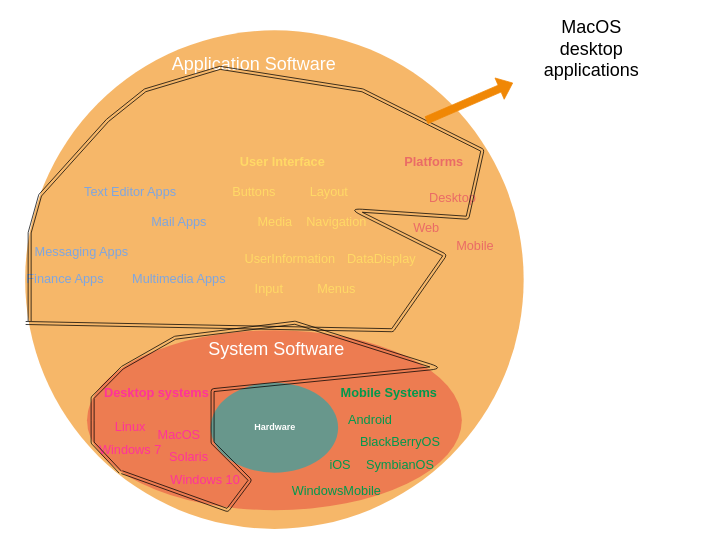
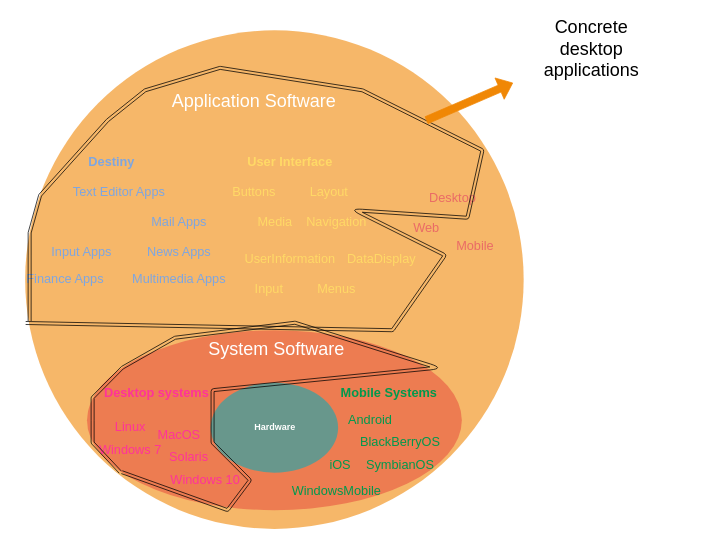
(592, 49) -> (592, 49)
(254, 64) -> (254, 102)
none -> (111, 163)
(282, 163) -> (290, 163)
(434, 163) -> none
(130, 193) -> (119, 193)
(82, 252) -> (82, 252)
none -> (179, 253)
